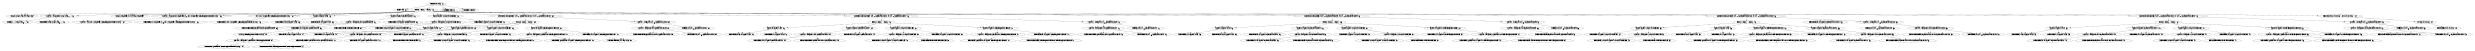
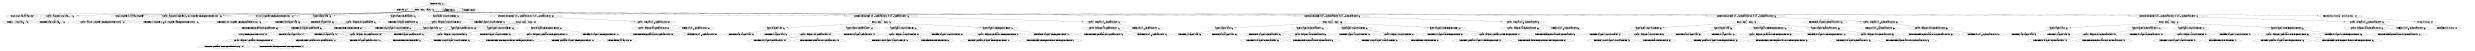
(2451, 34) -> none
